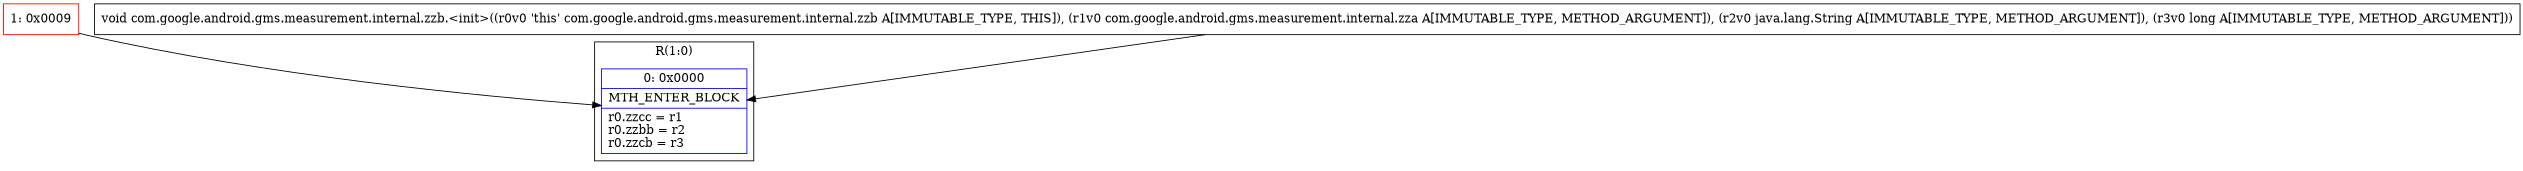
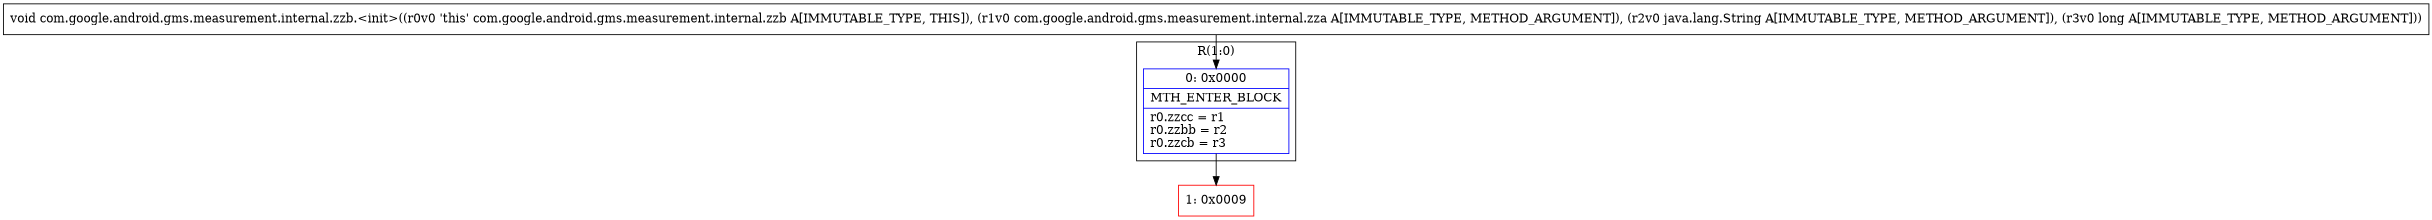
(334, 78) -> (1216, 166)
